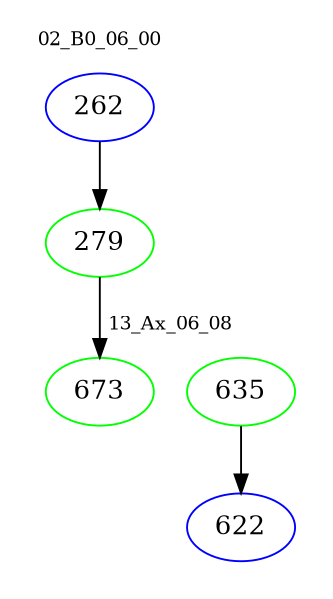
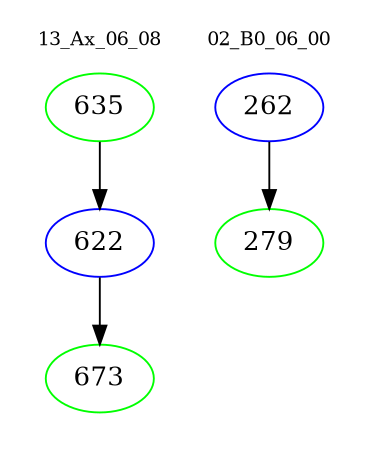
(100, 318) -> (100, 302)
